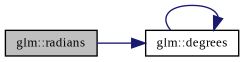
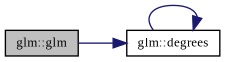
(51, 43) -> (42, 43)
